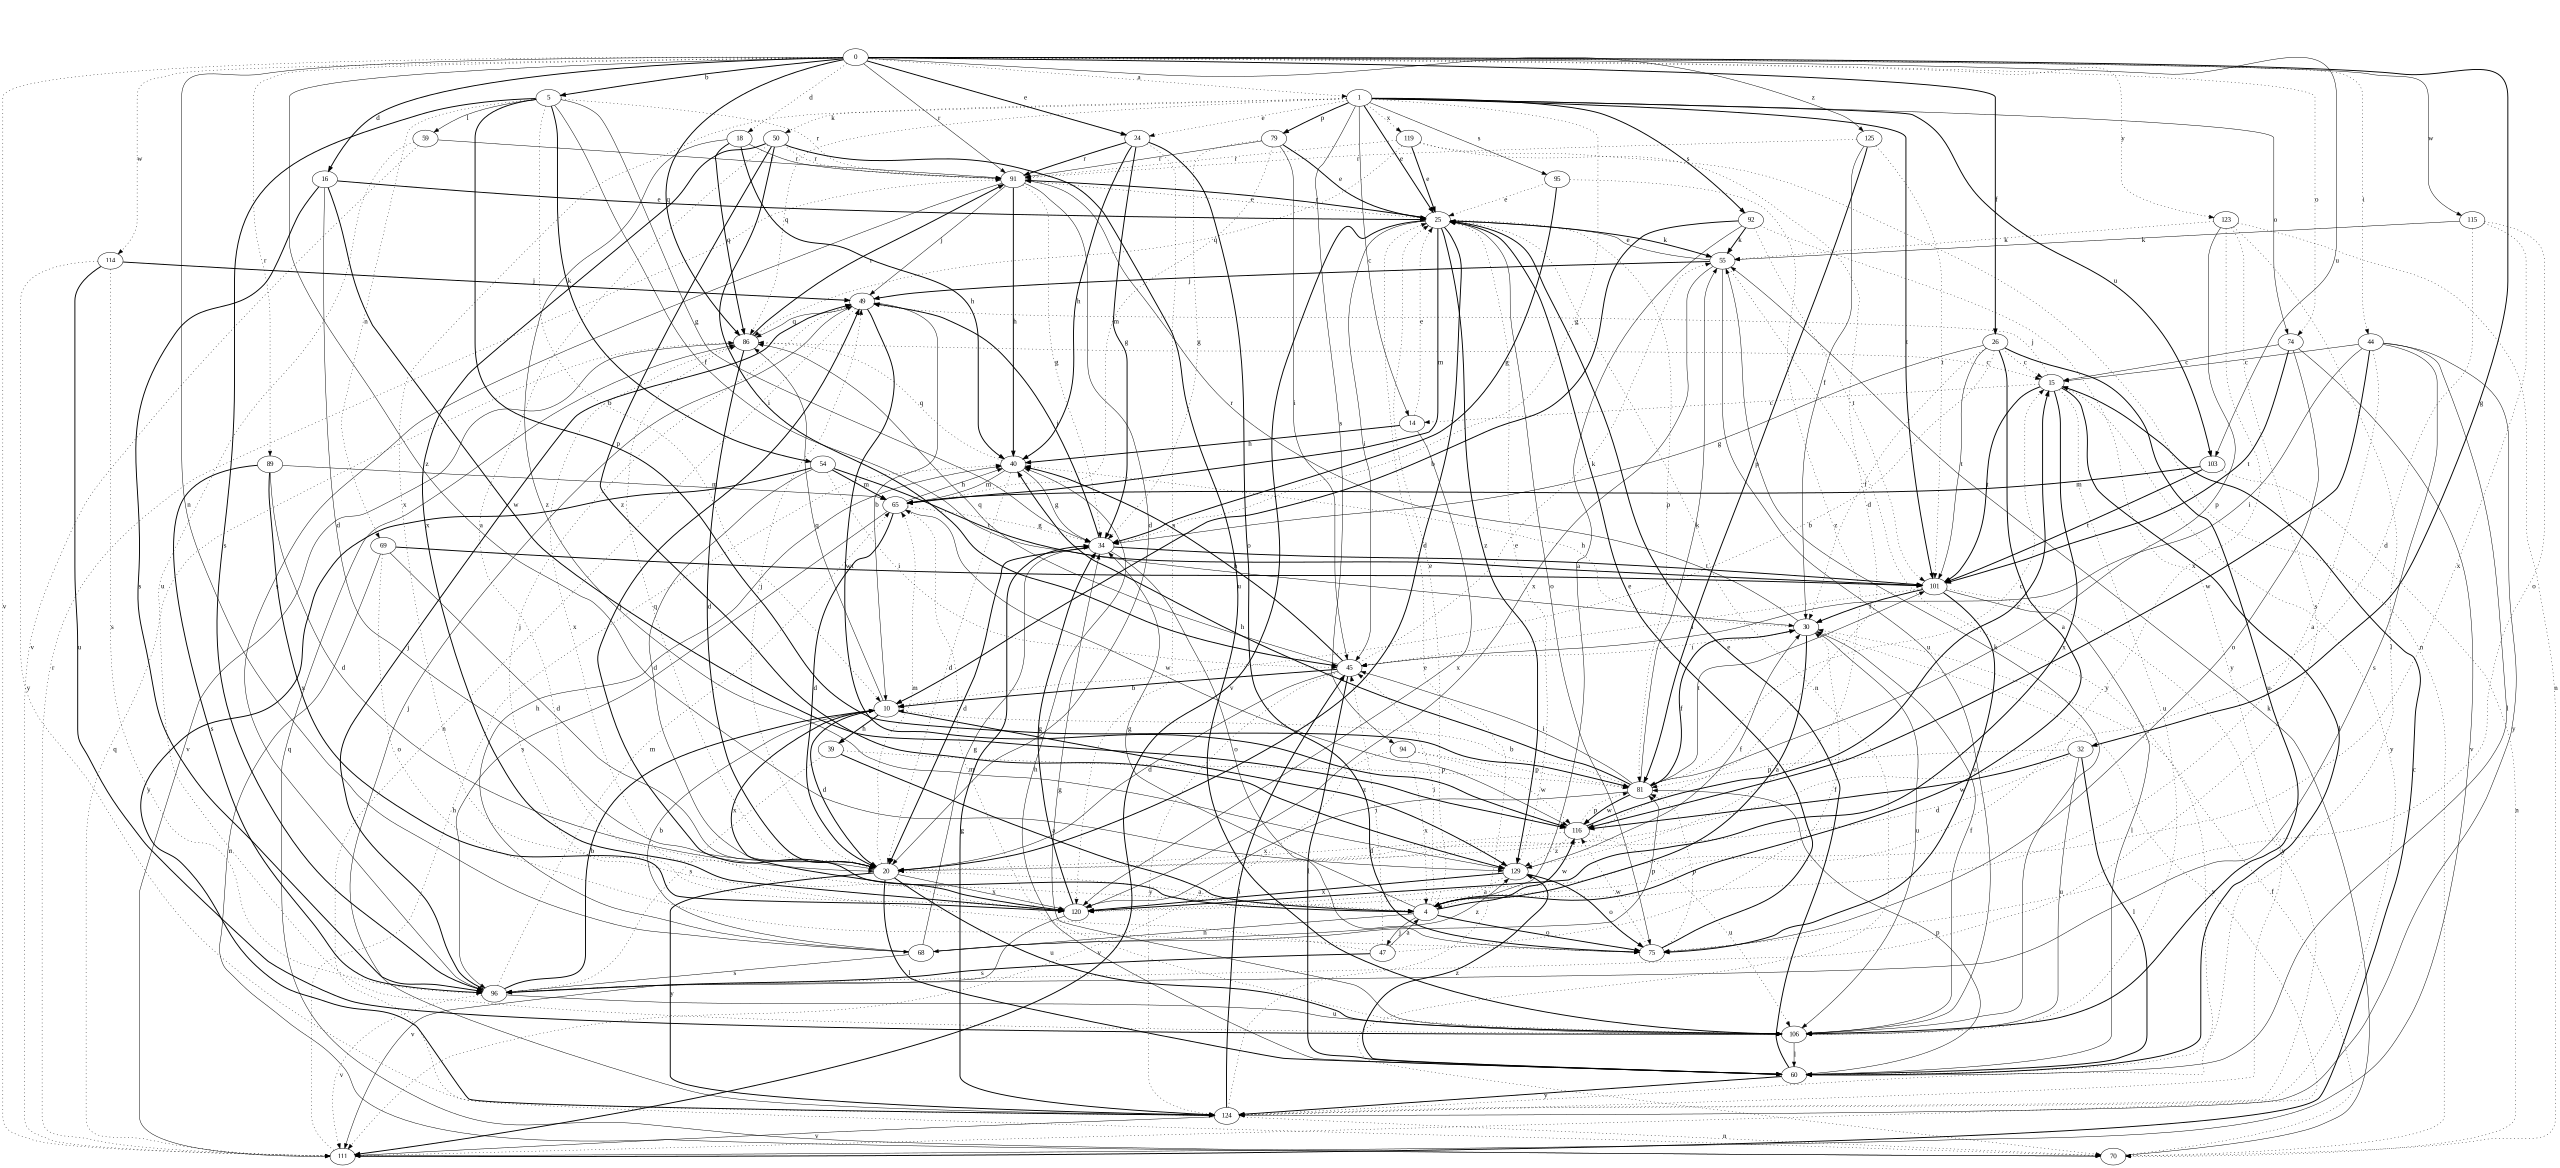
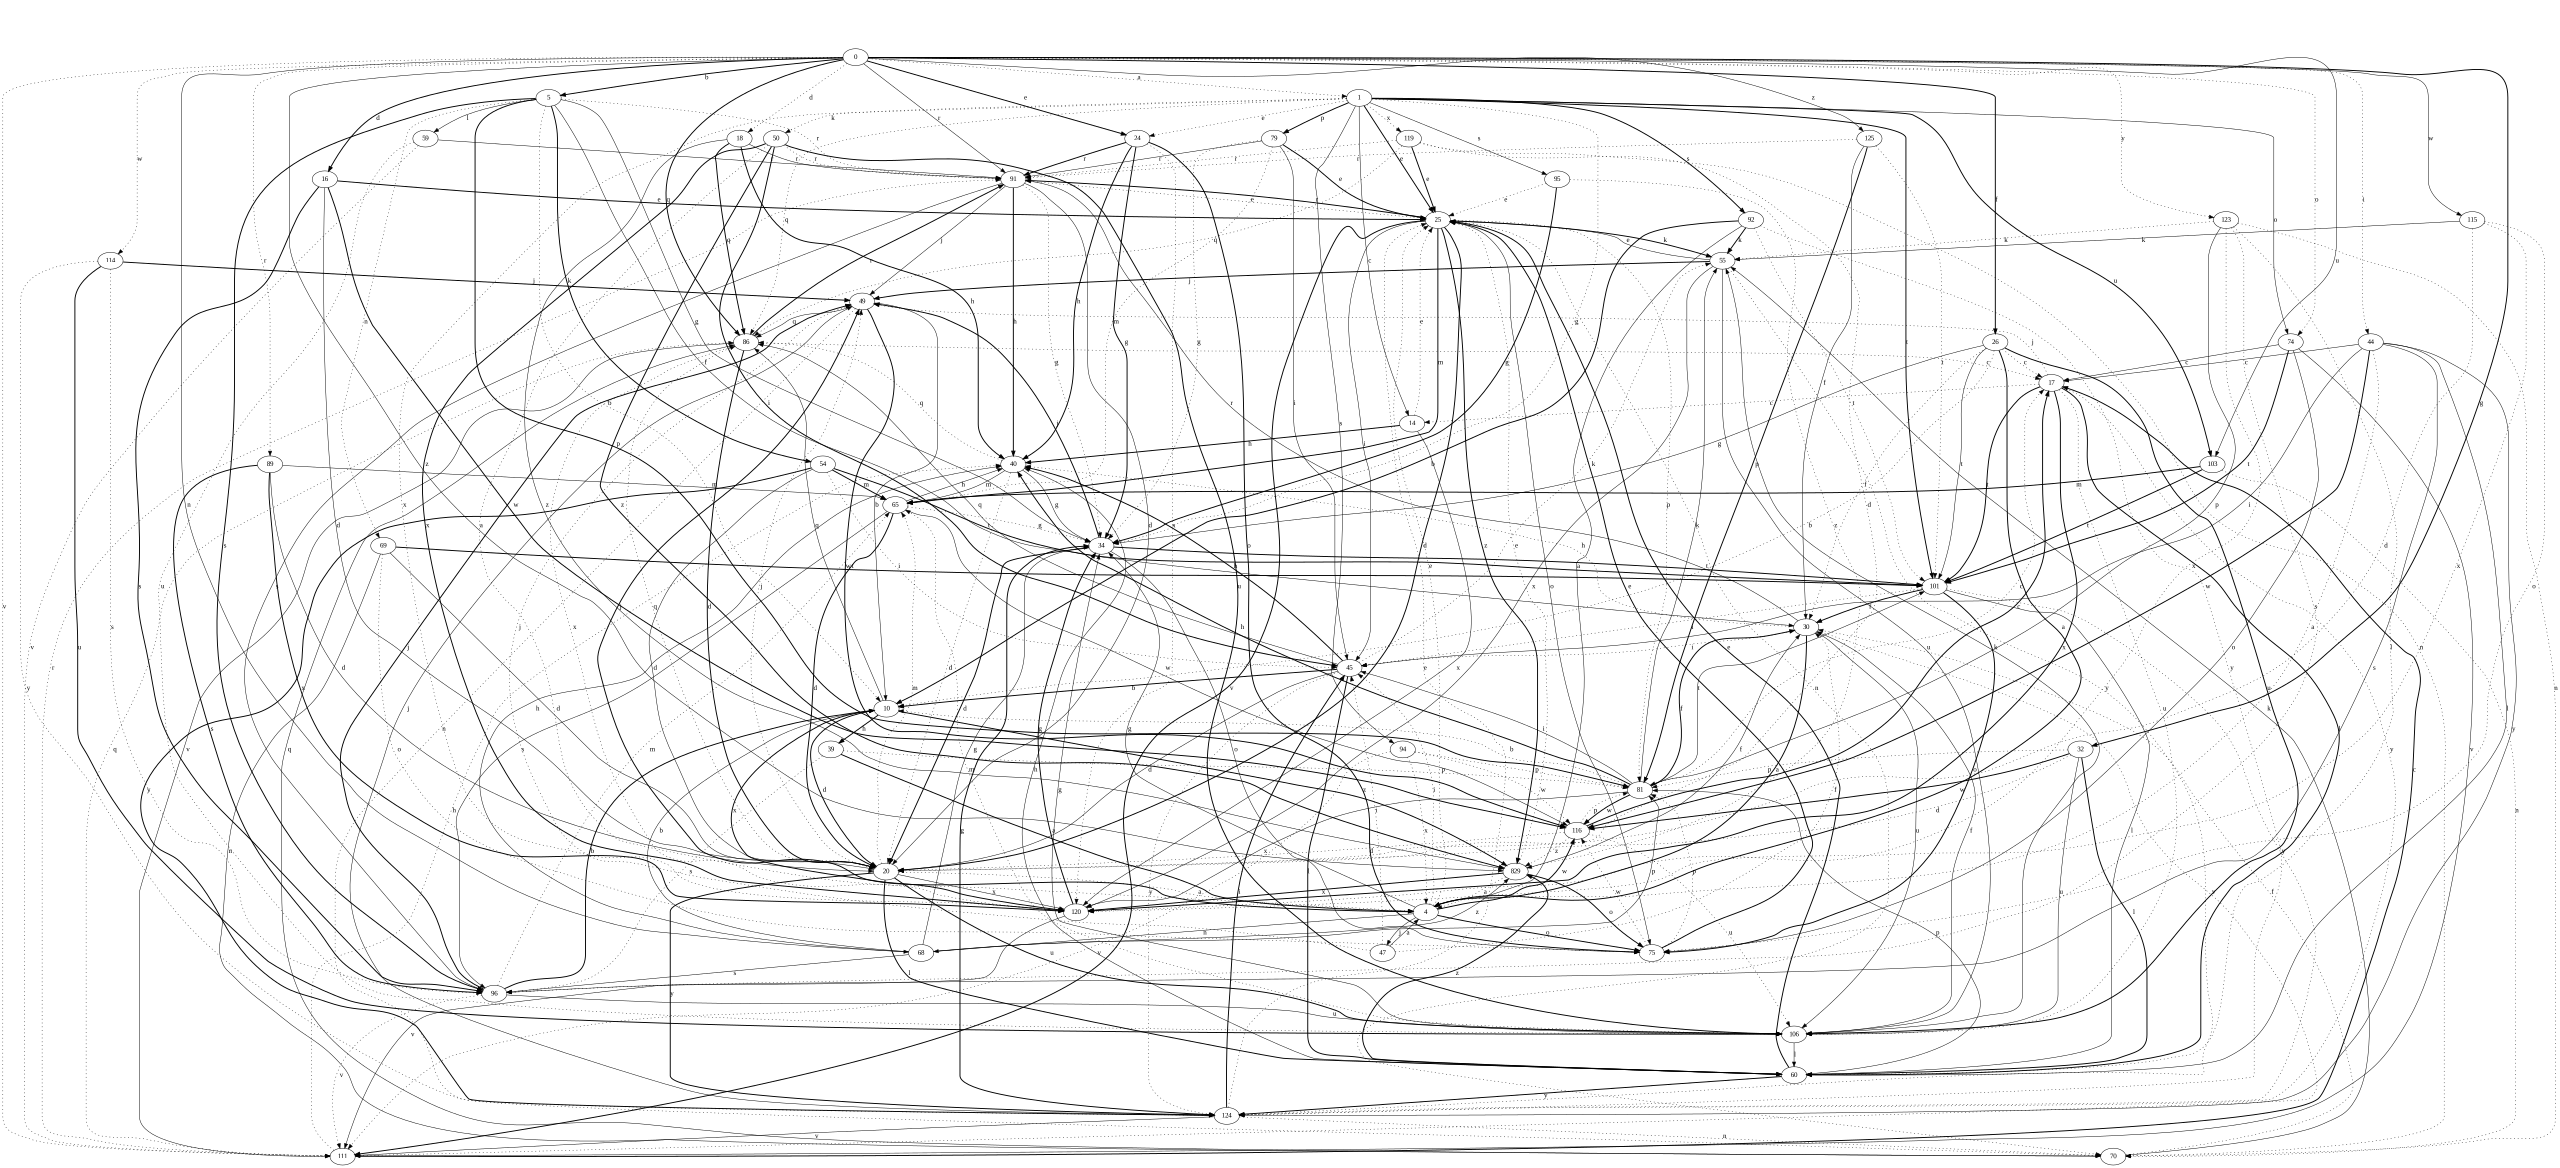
(2051, 383) -> (2051, 383)
(1516, 872) -> (1516, 872)
(941, 974) -> none
